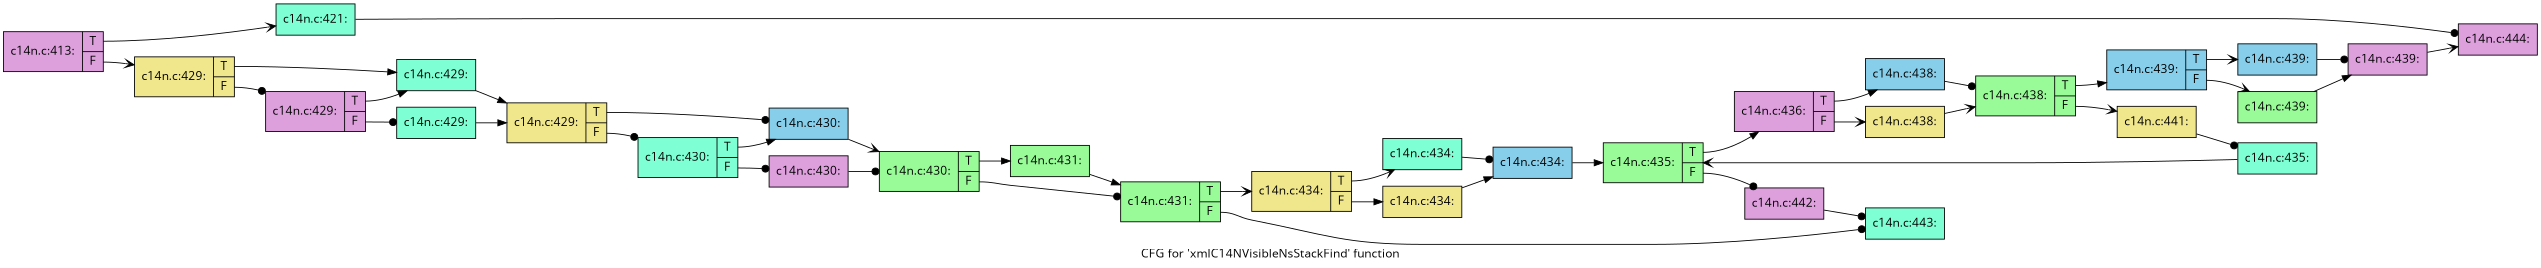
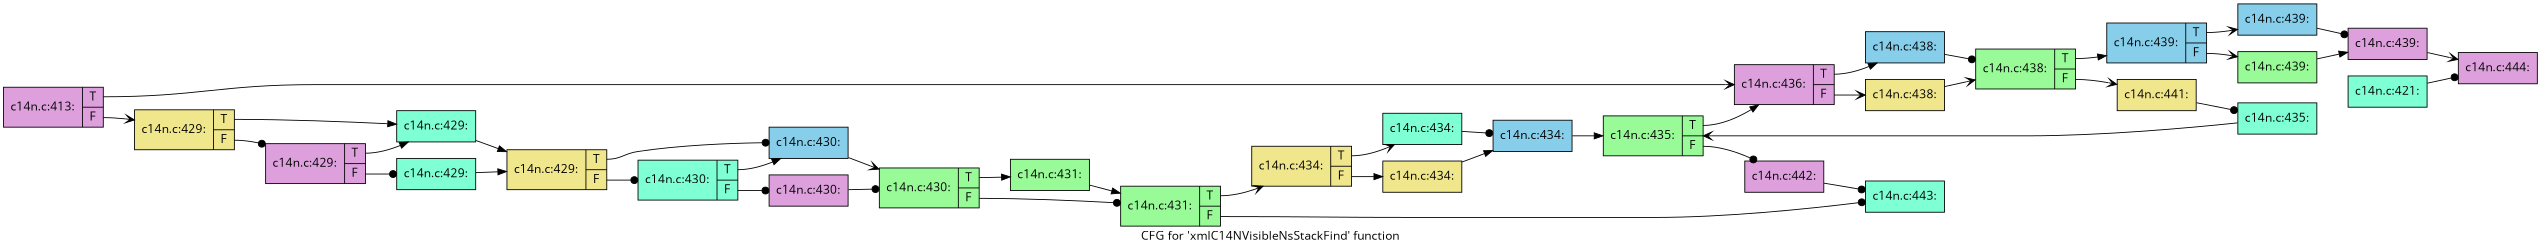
(185, 37) -> (914, 85)
